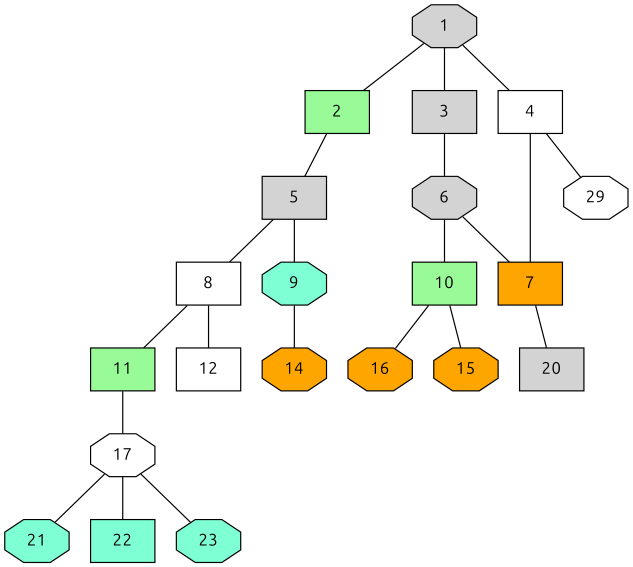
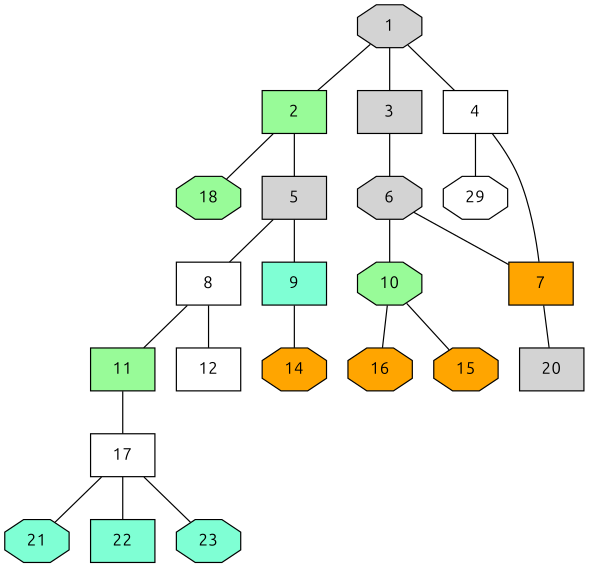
none -> (209, 198)
(294, 284) -> (294, 284)
(444, 284) -> (390, 284)
(123, 455) -> (123, 455)
